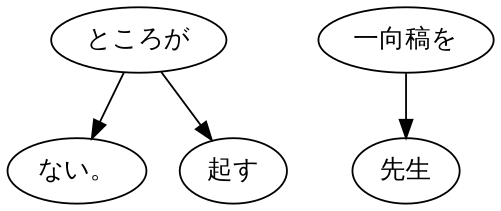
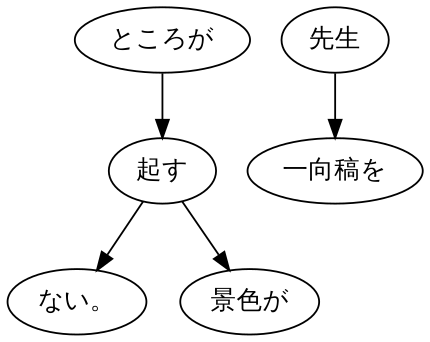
(112, 97) -> (125, 228)
(406, 97) -> (335, 97)
none -> (250, 302)
